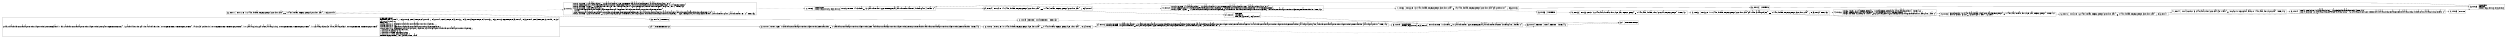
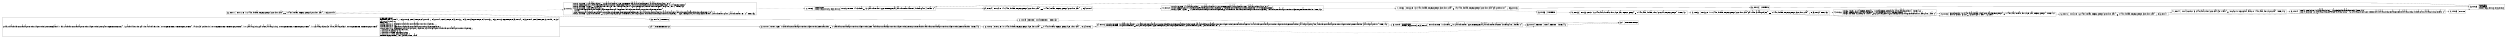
(2482, 7) -> (2483, 7)
(1242, 15) -> none
